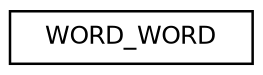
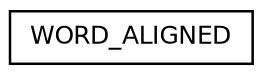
(131, 38) -> (131, 38)
